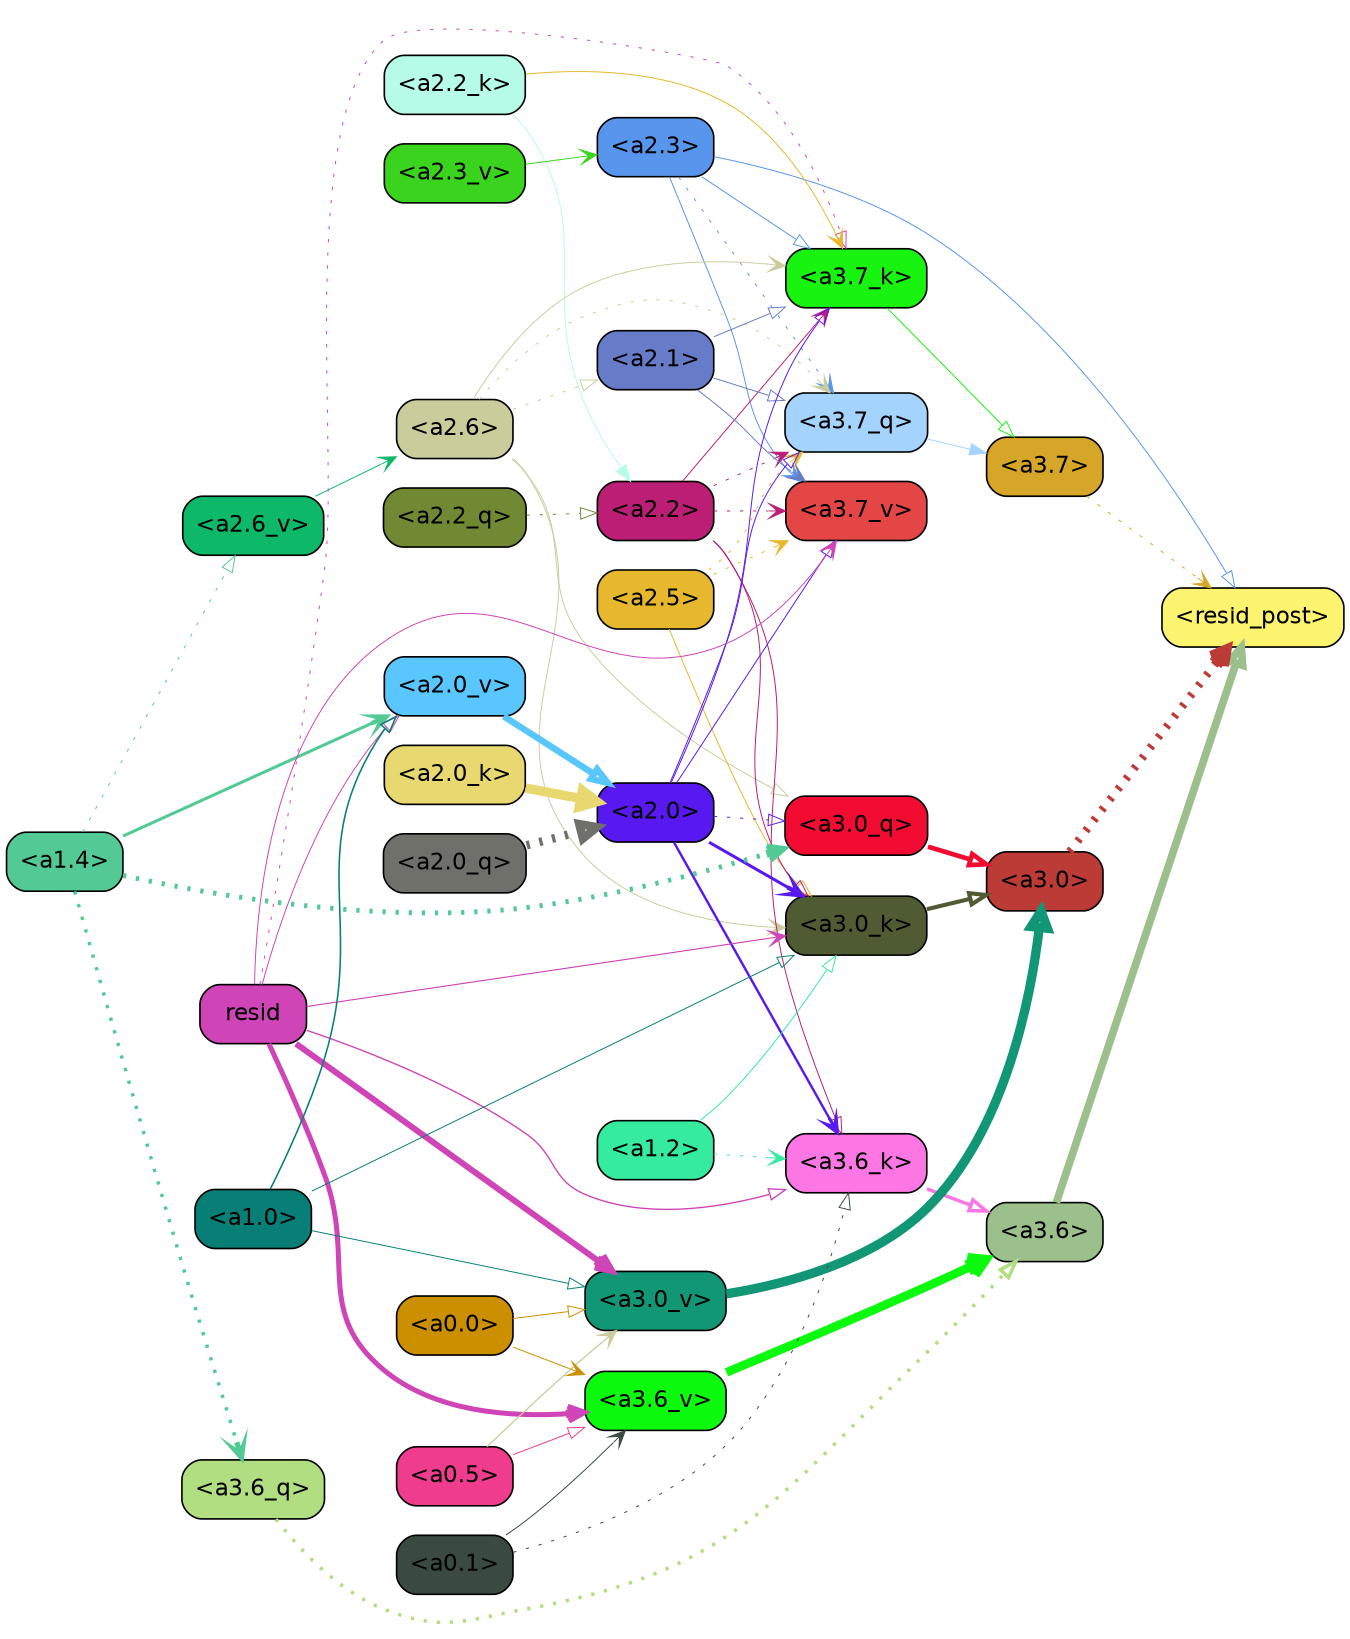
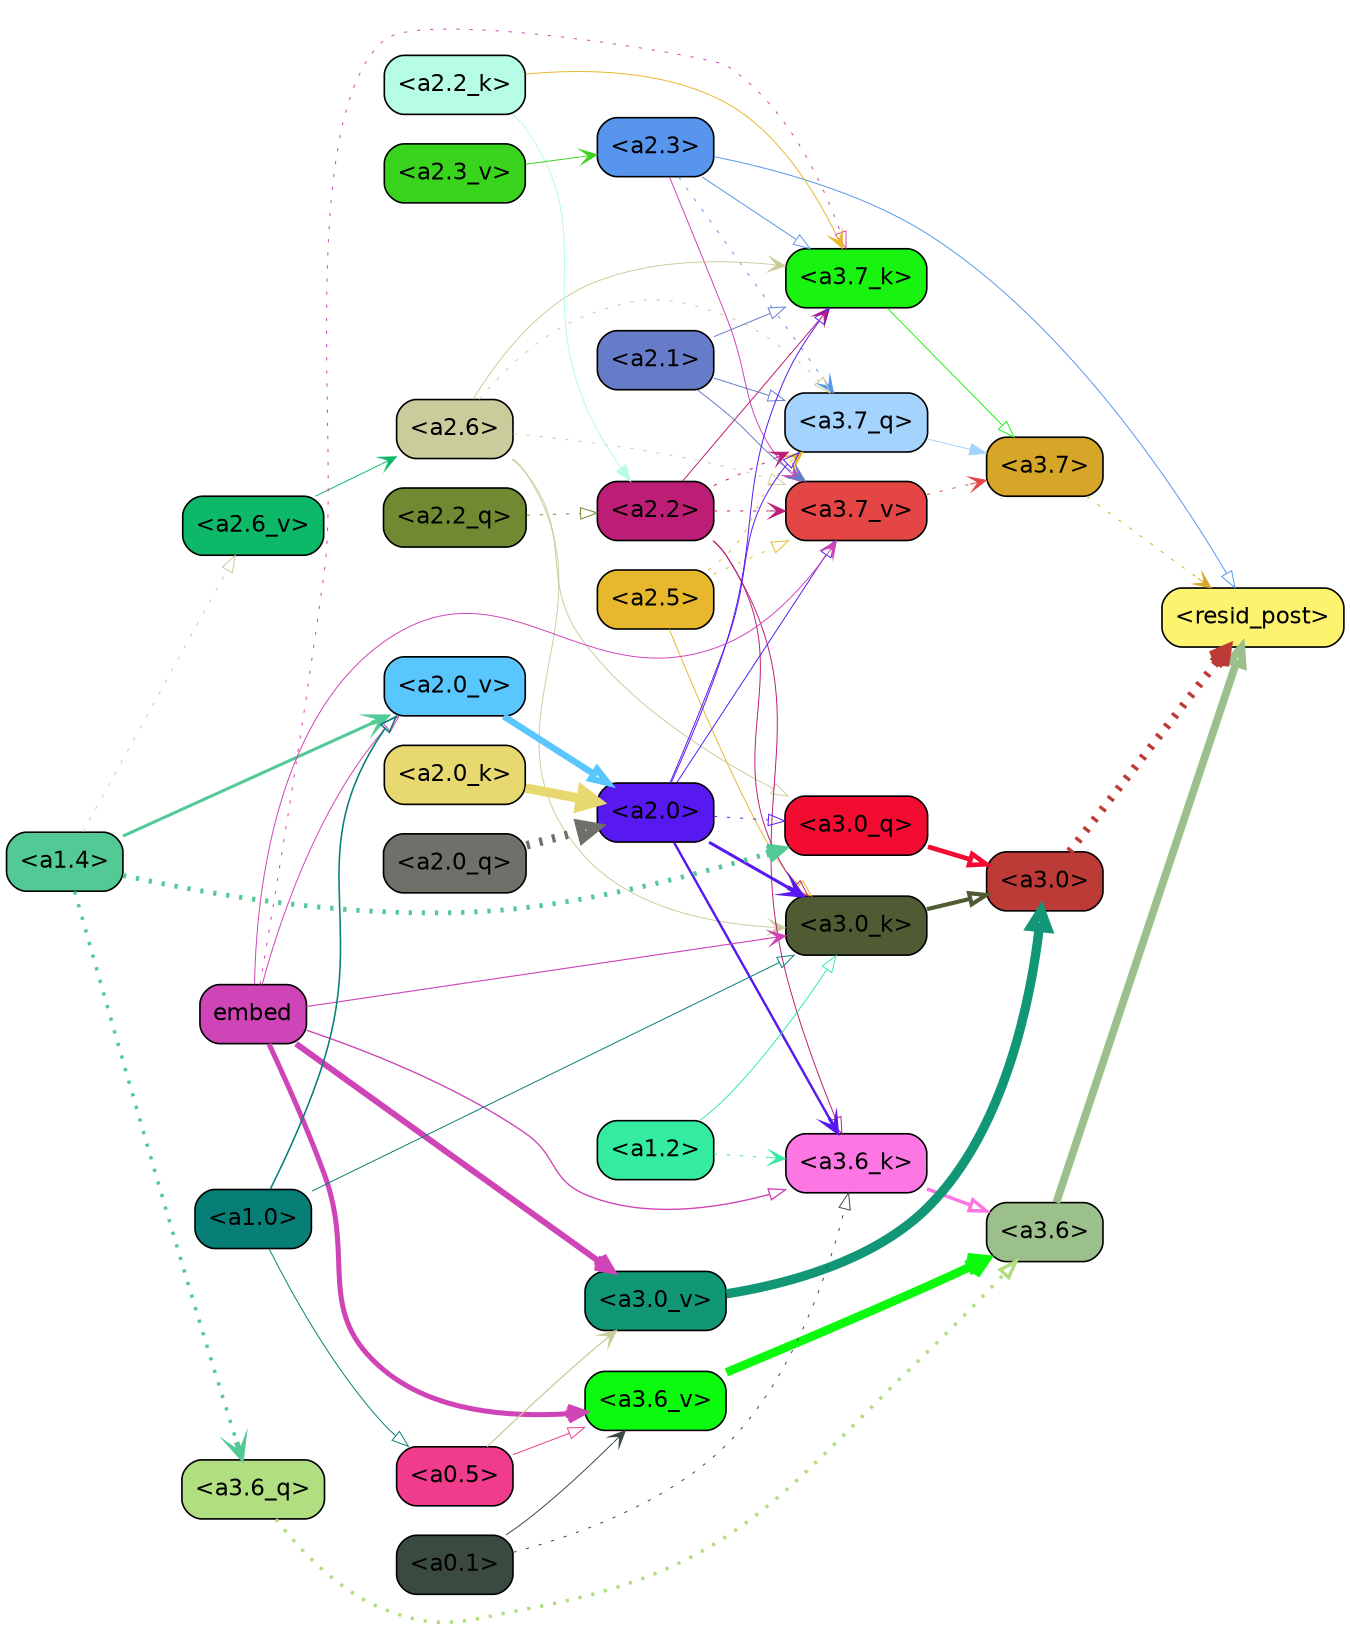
(645, 300) -> (645, 300)
(734, 339) -> (734, 339)
(547, 397) -> (642, 450)
none -> (948, 489)
(757, 555) -> (757, 555)
(155, 701) -> (155, 701)
(253, 1014) -> (253, 1014)
(440, 1257) -> (325, 1347)
(455, 1326) -> none
